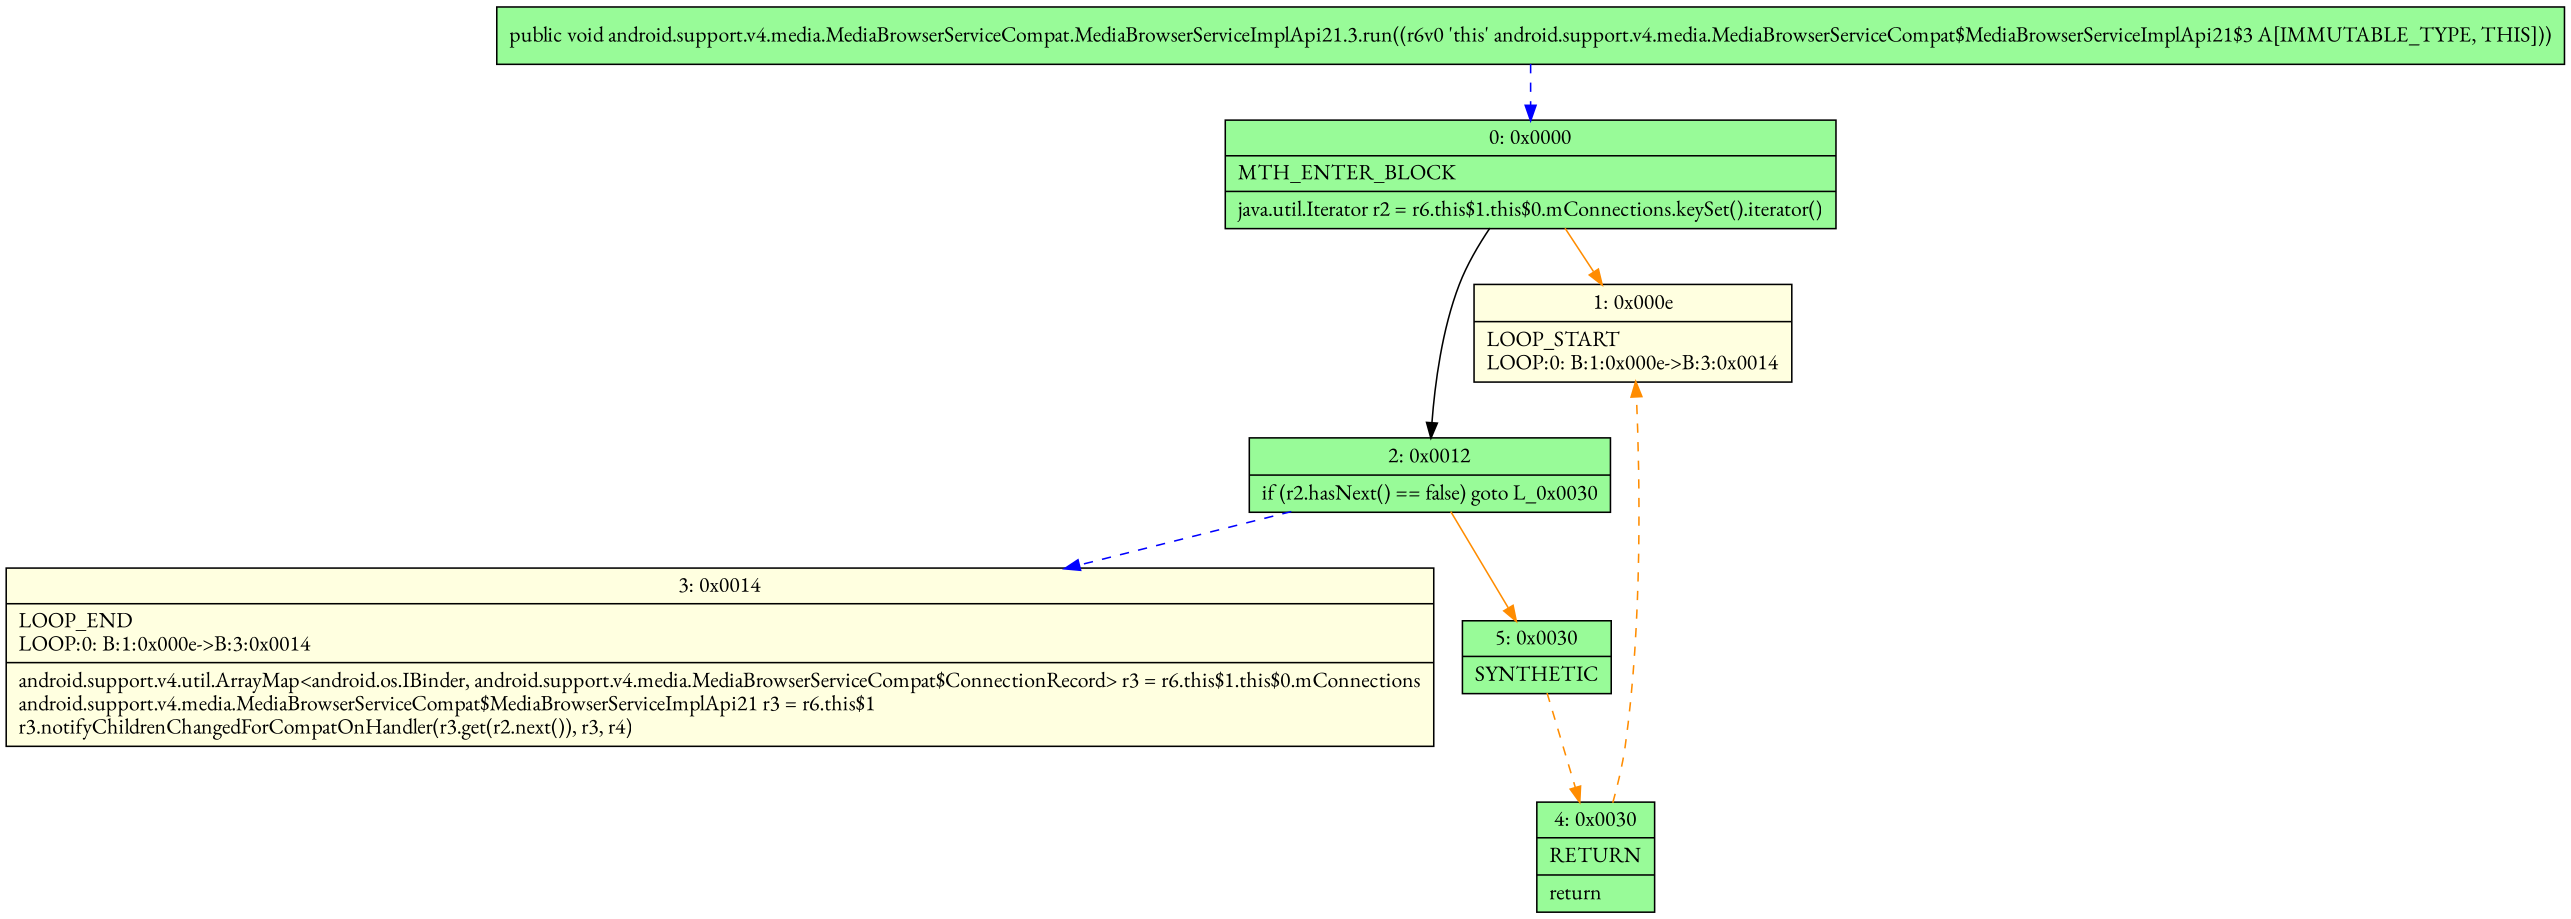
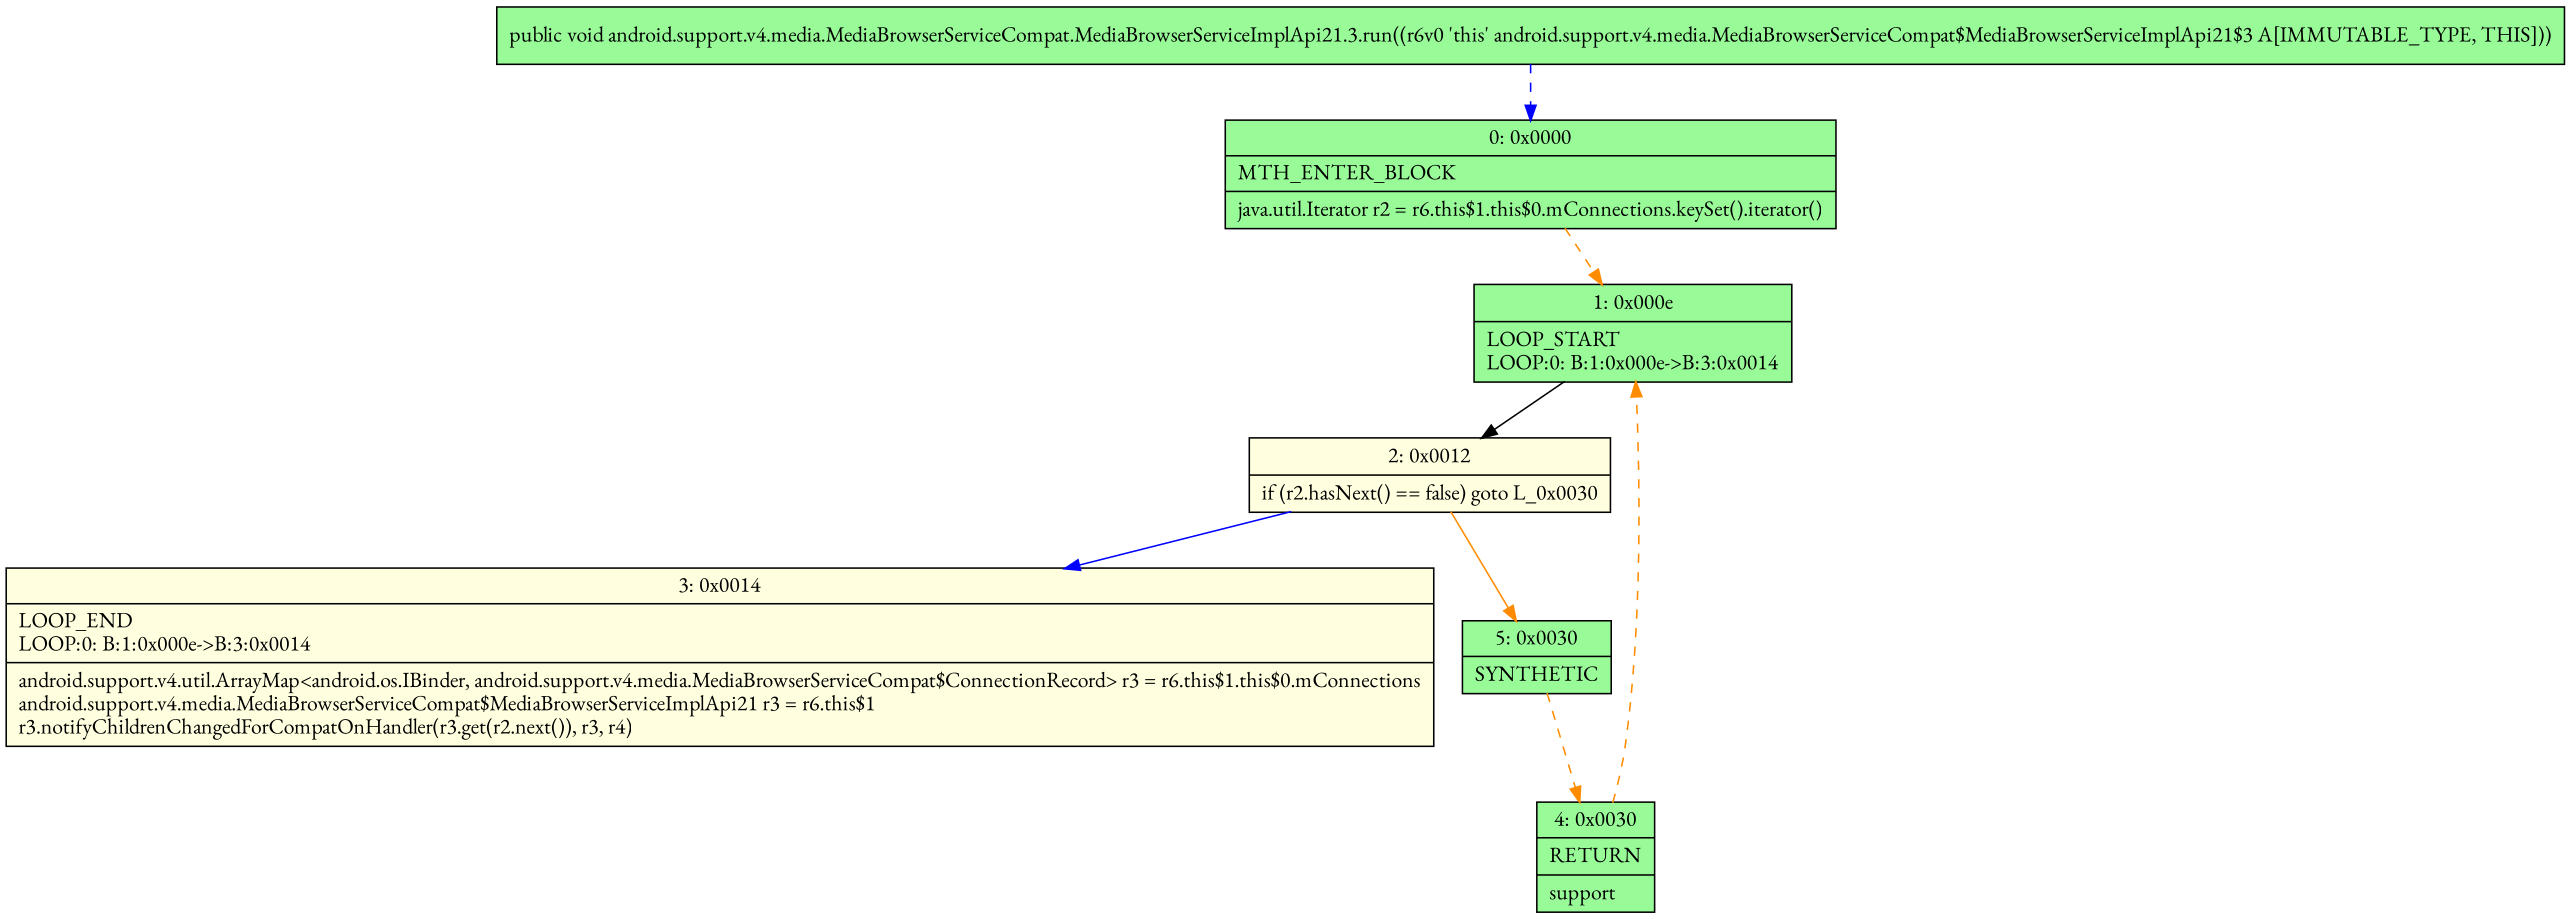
(1579, 250) -> (1579, 250)
(1448, 321) -> (1530, 405)
(1633, 333) -> (1633, 333)
(1430, 475) -> (1430, 475)
(1185, 538) -> (1185, 538)
(1576, 893) -> (1583, 893)
